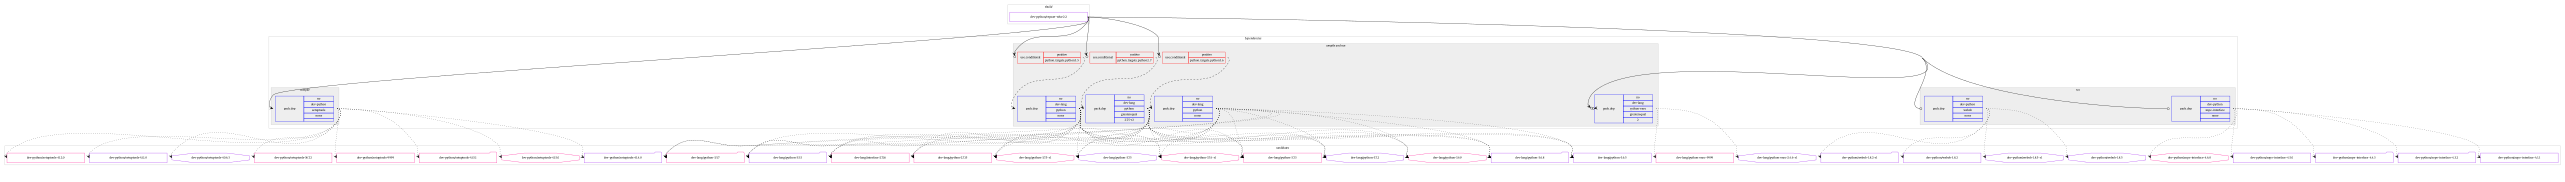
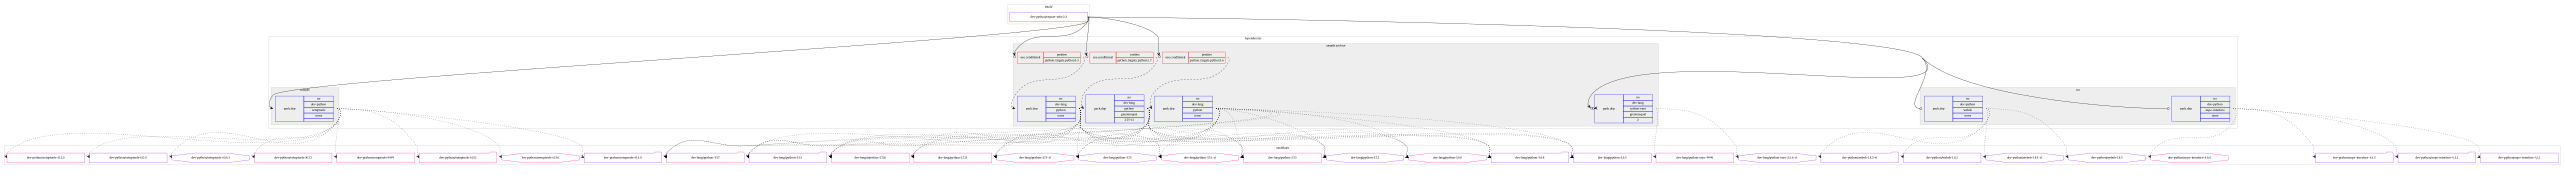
(2272, 158) -> none
